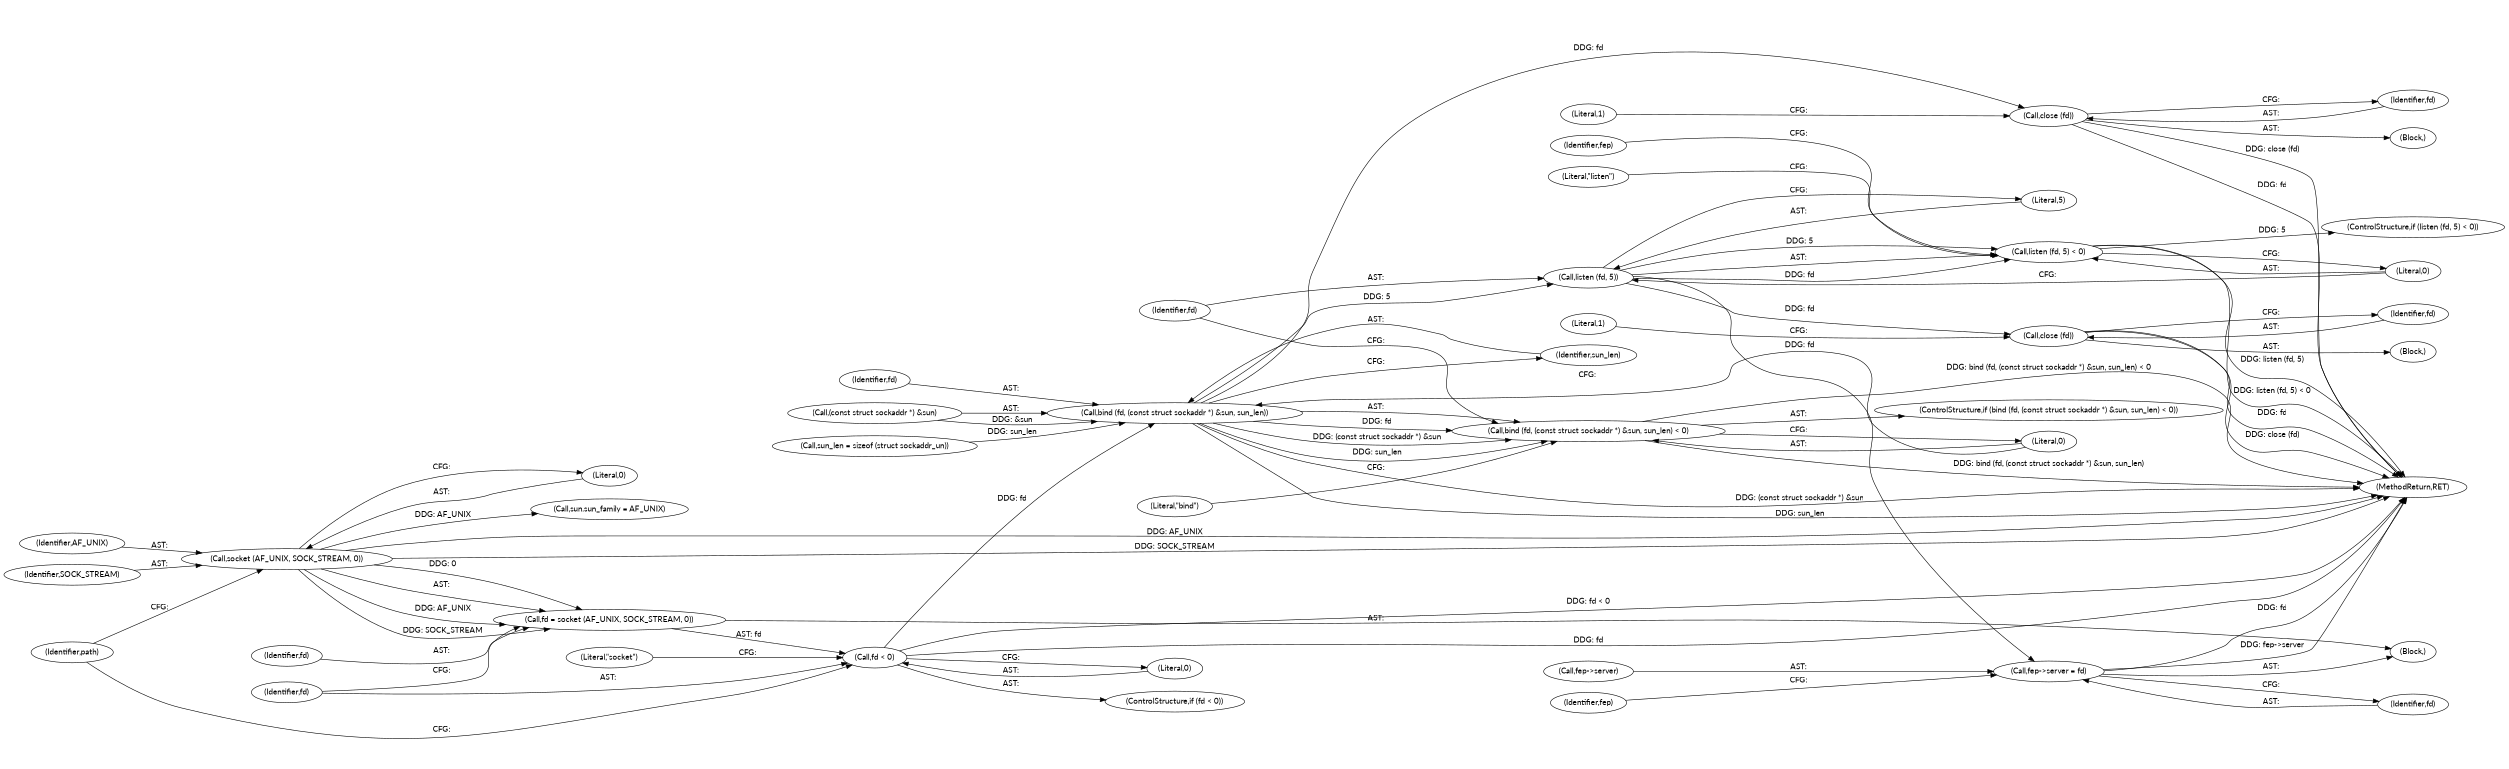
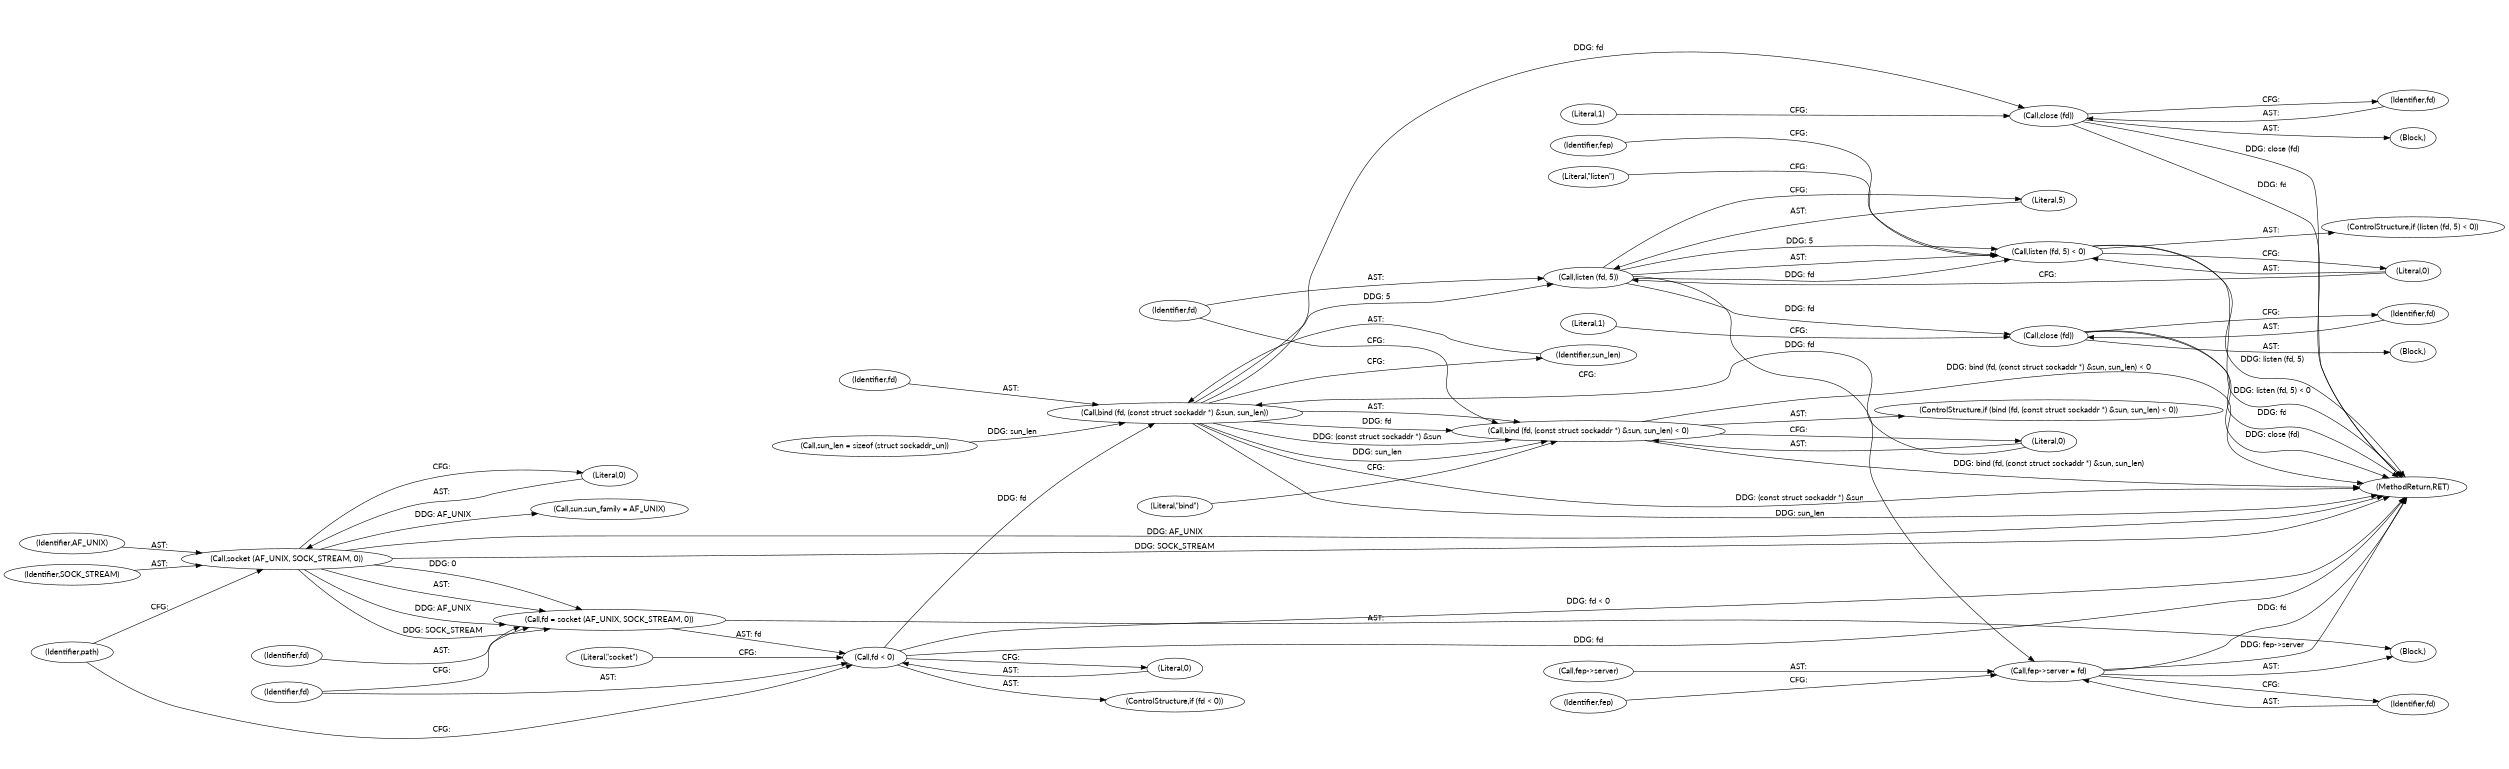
(2272, 230) -> (2272, 230)
(875, 413) -> none
